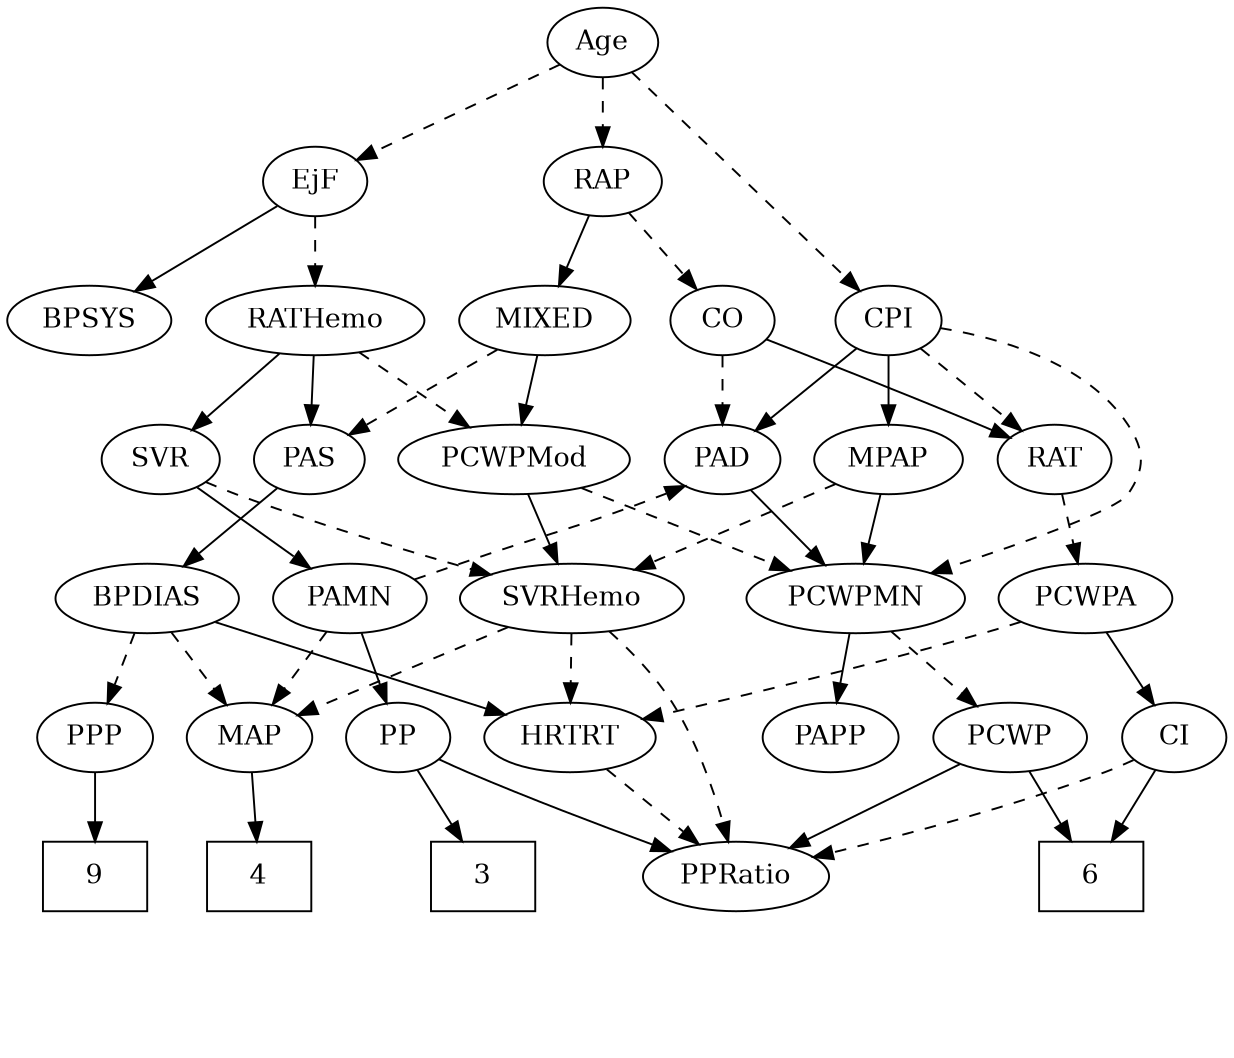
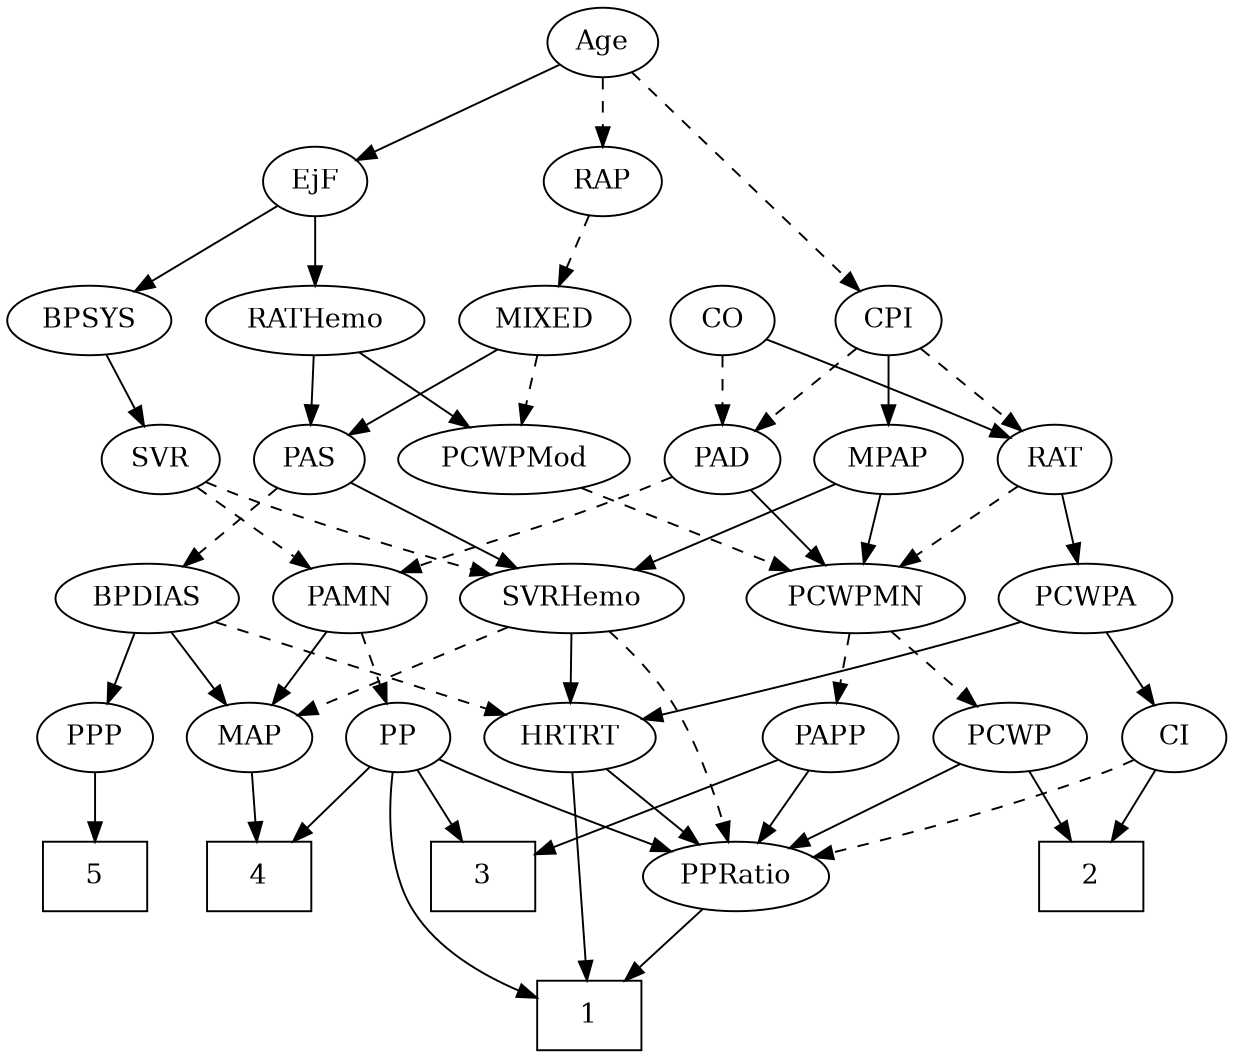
(467, 108) -> (467, 108)
(315, 242) -> (315, 242)
(578, 242) -> (578, 242)
(656, 244) -> none
(532, 380) -> (532, 380)
(814, 383) -> (814, 383)
(406, 384) -> (406, 384)
(243, 385) -> (121, 382)
(432, 387) -> (432, 387)
(1139, 448) -> (968, 521)
(1066, 513) -> (1068, 519)
(539, 520) -> (425, 521)
(744, 523) -> (744, 523)
(230, 527) -> (230, 527)
(253, 527) -> (253, 527)
(534, 539) -> (547, 524)
(845, 657) -> (845, 657)
(125, 659) -> (125, 659)
(371, 659) -> (371, 659)
(571, 659) -> (571, 659)
(193, 661) -> (193, 661)
(303, 663) -> (303, 663)
(351, 665) -> (351, 665)
(860, 666) -> (860, 666)
none -> (339, 797)
none -> (789, 798)
(645, 800) -> (643, 799)
none -> (671, 801)
(95, 876) -> (95, 876)
(1091, 876) -> (1091, 876)
none -> (589, 1015)
